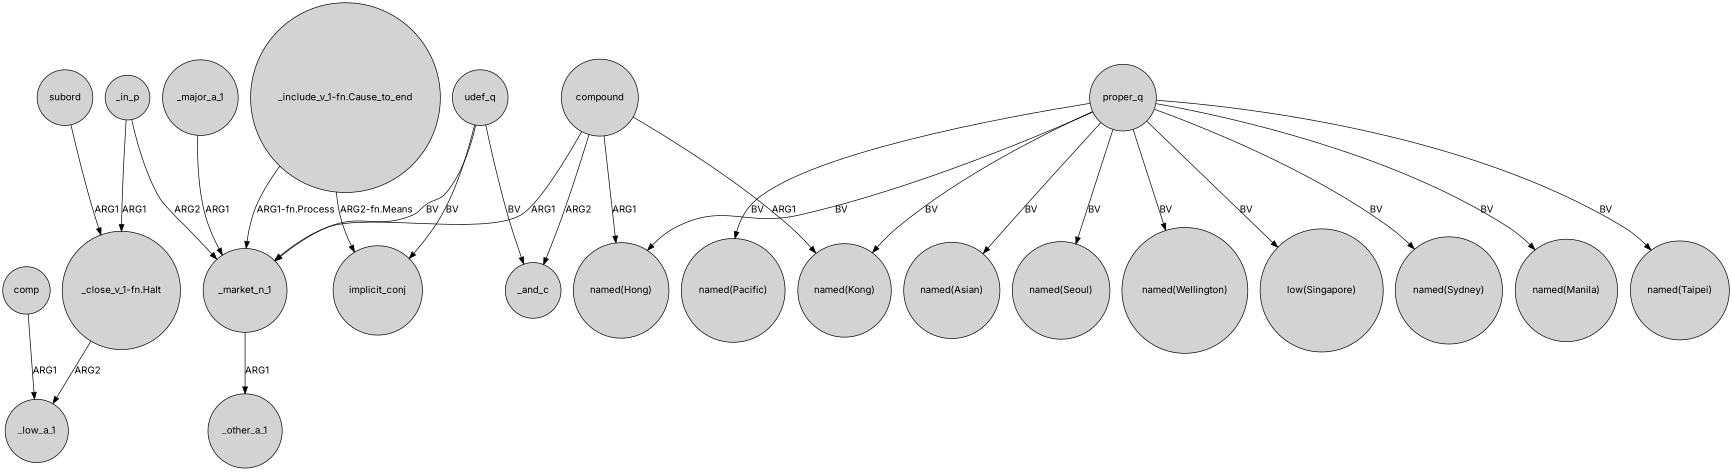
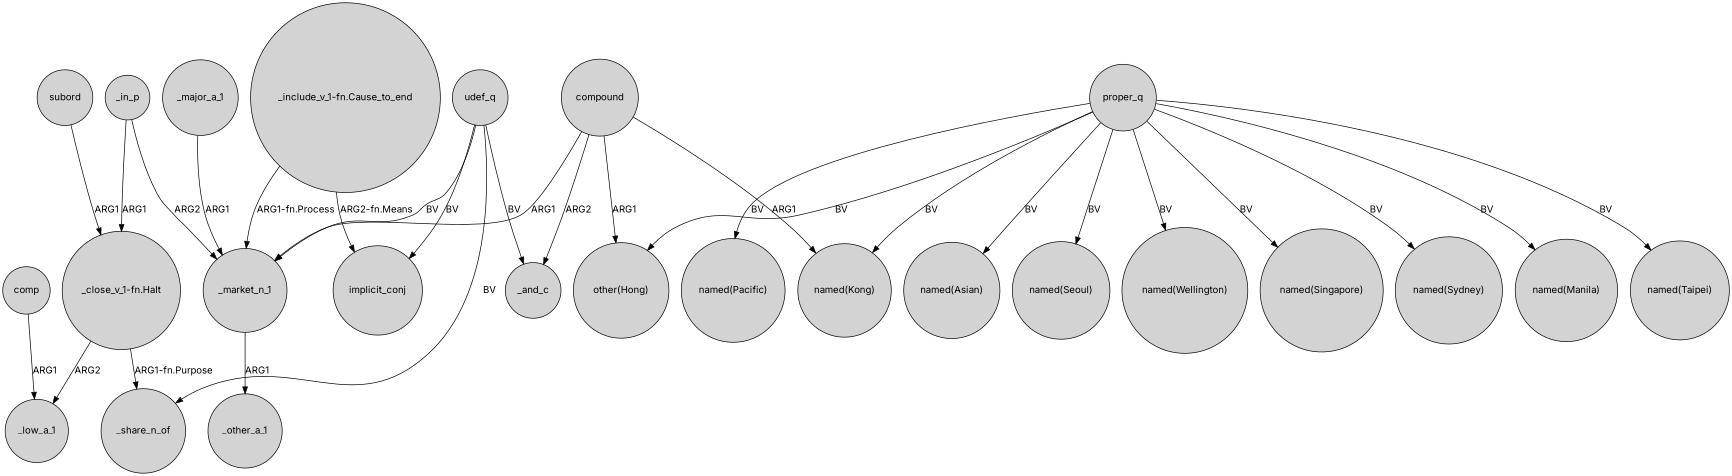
(621, 290) -> (621, 290)
(1322, 290) -> (1322, 290)
none -> (143, 431)
